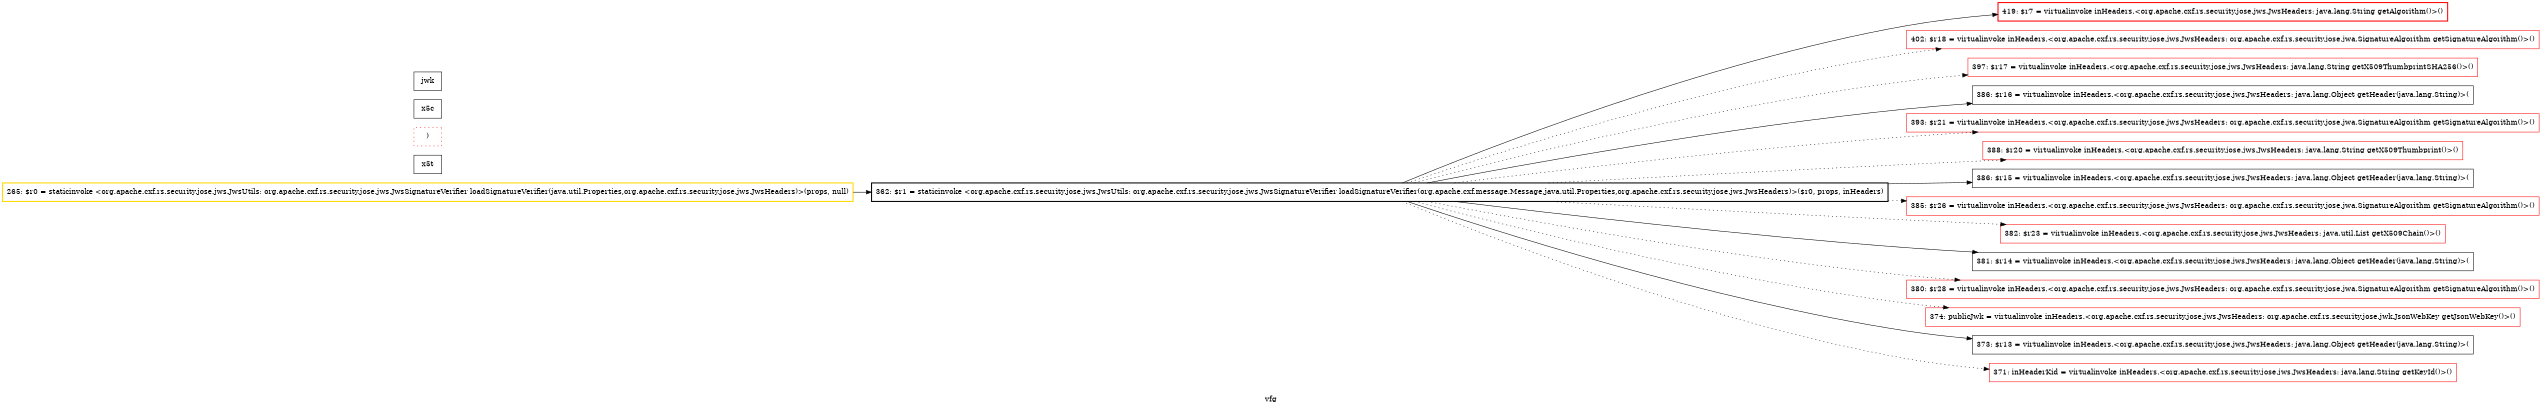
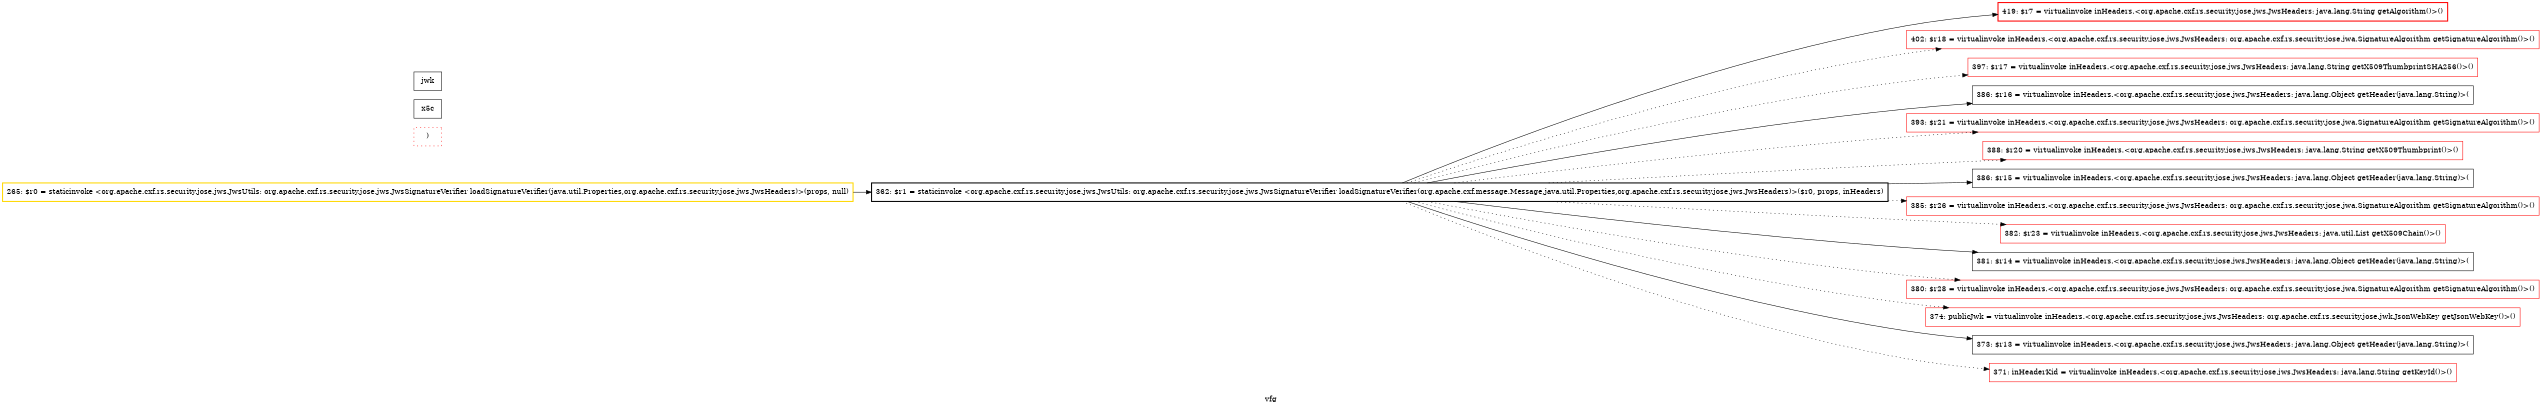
(428, 164) -> none
